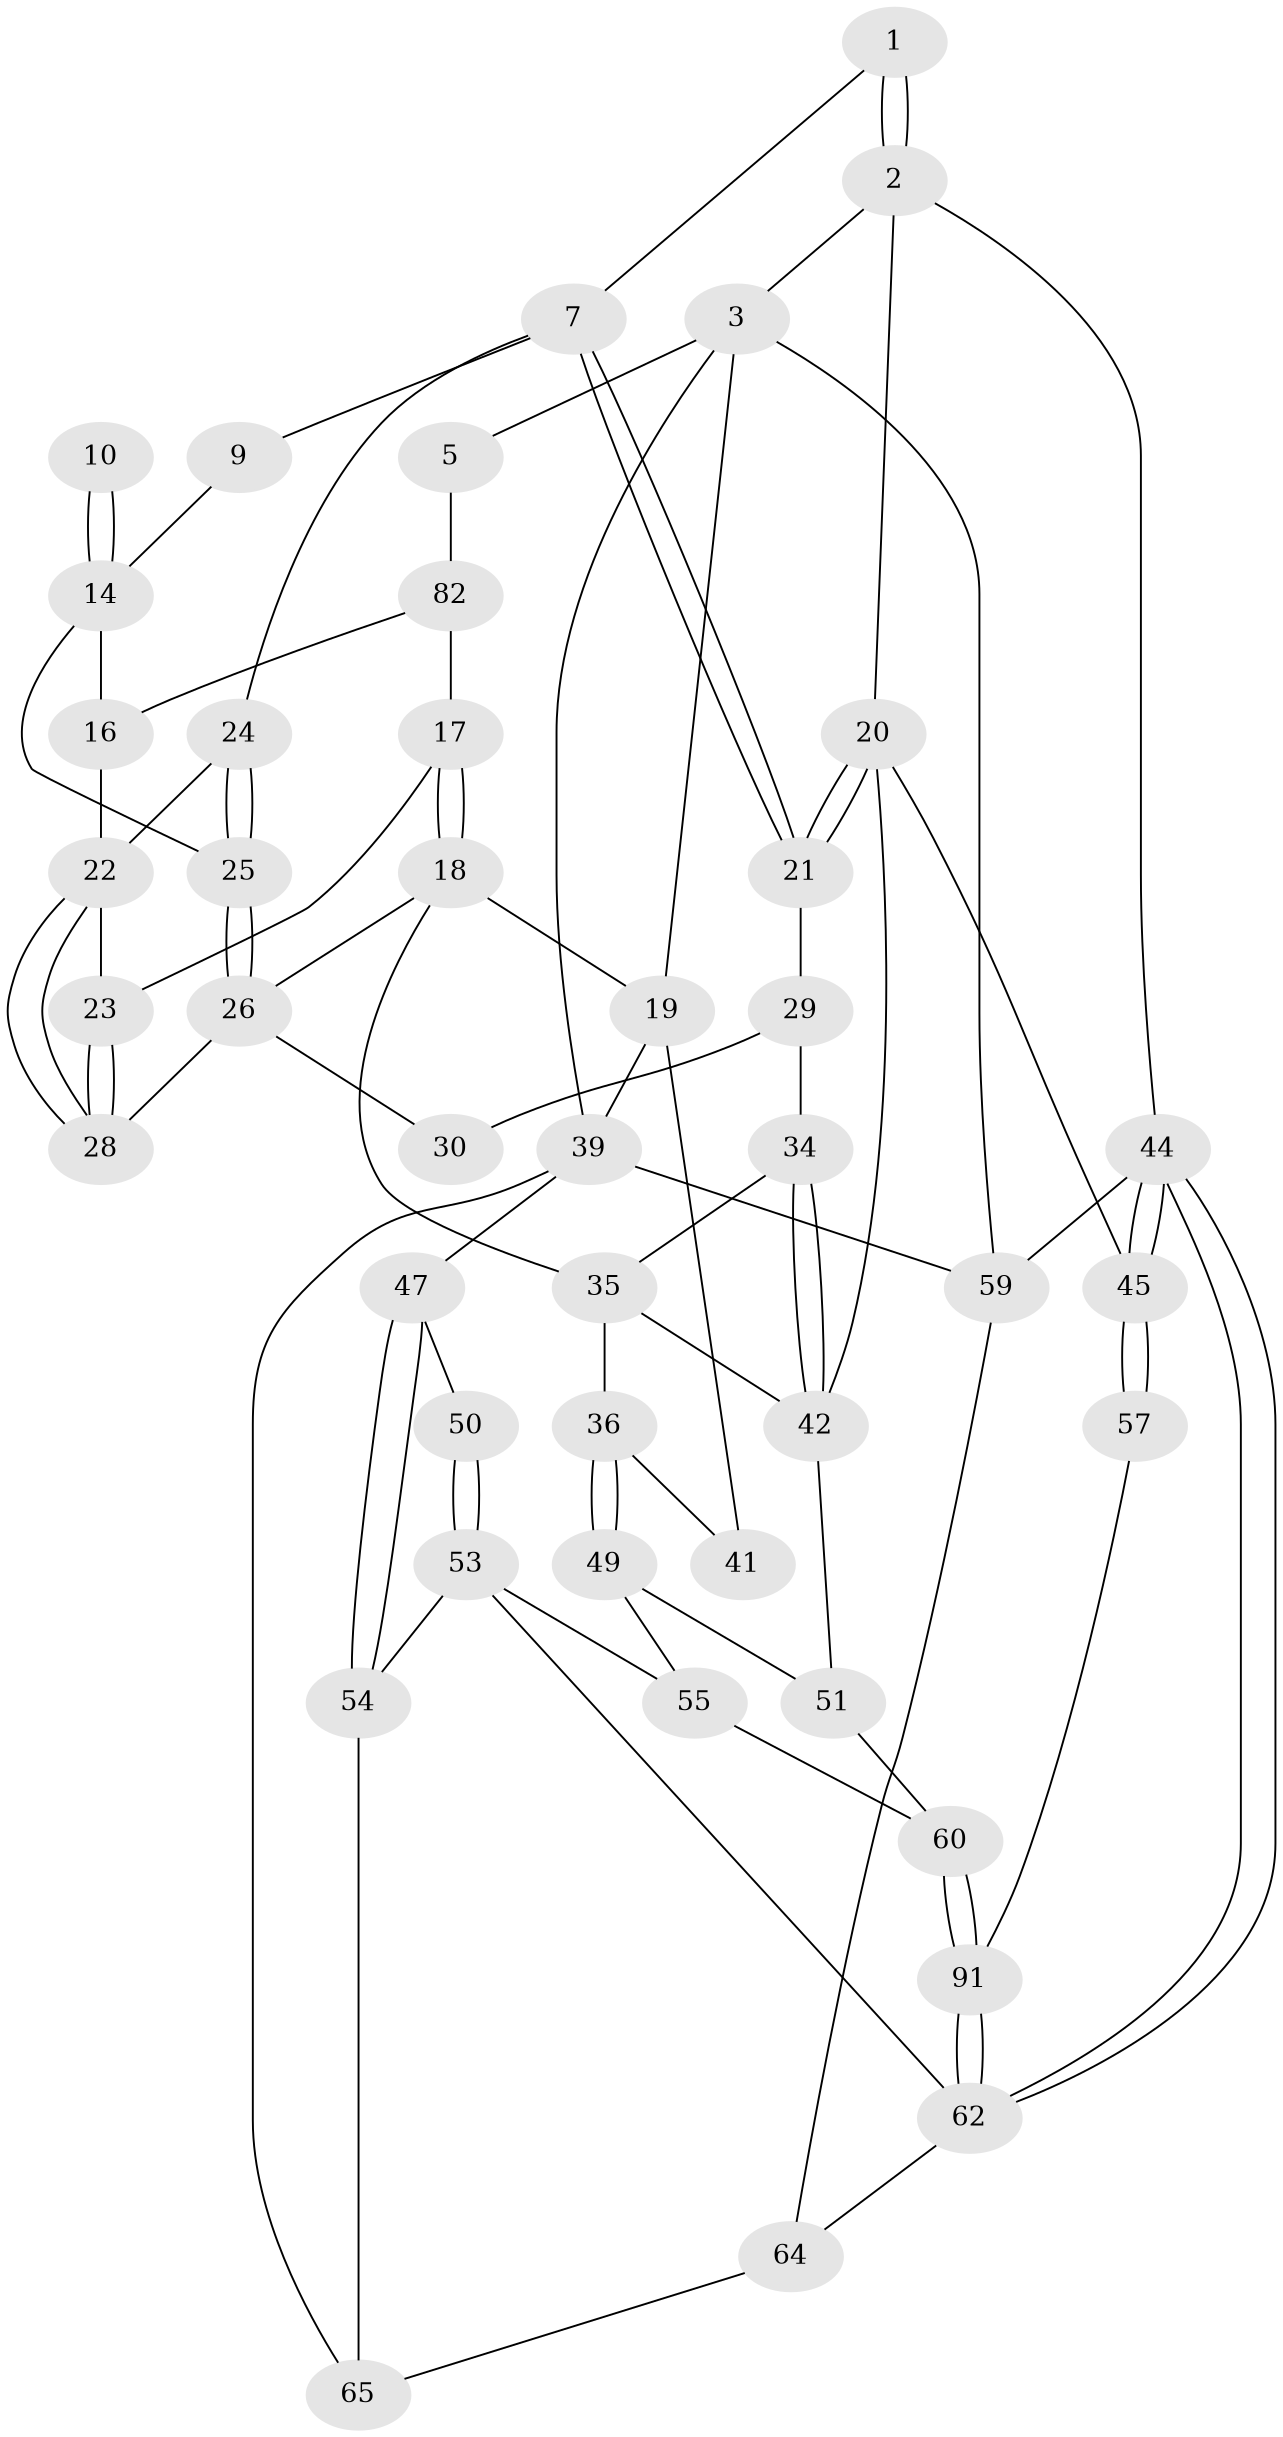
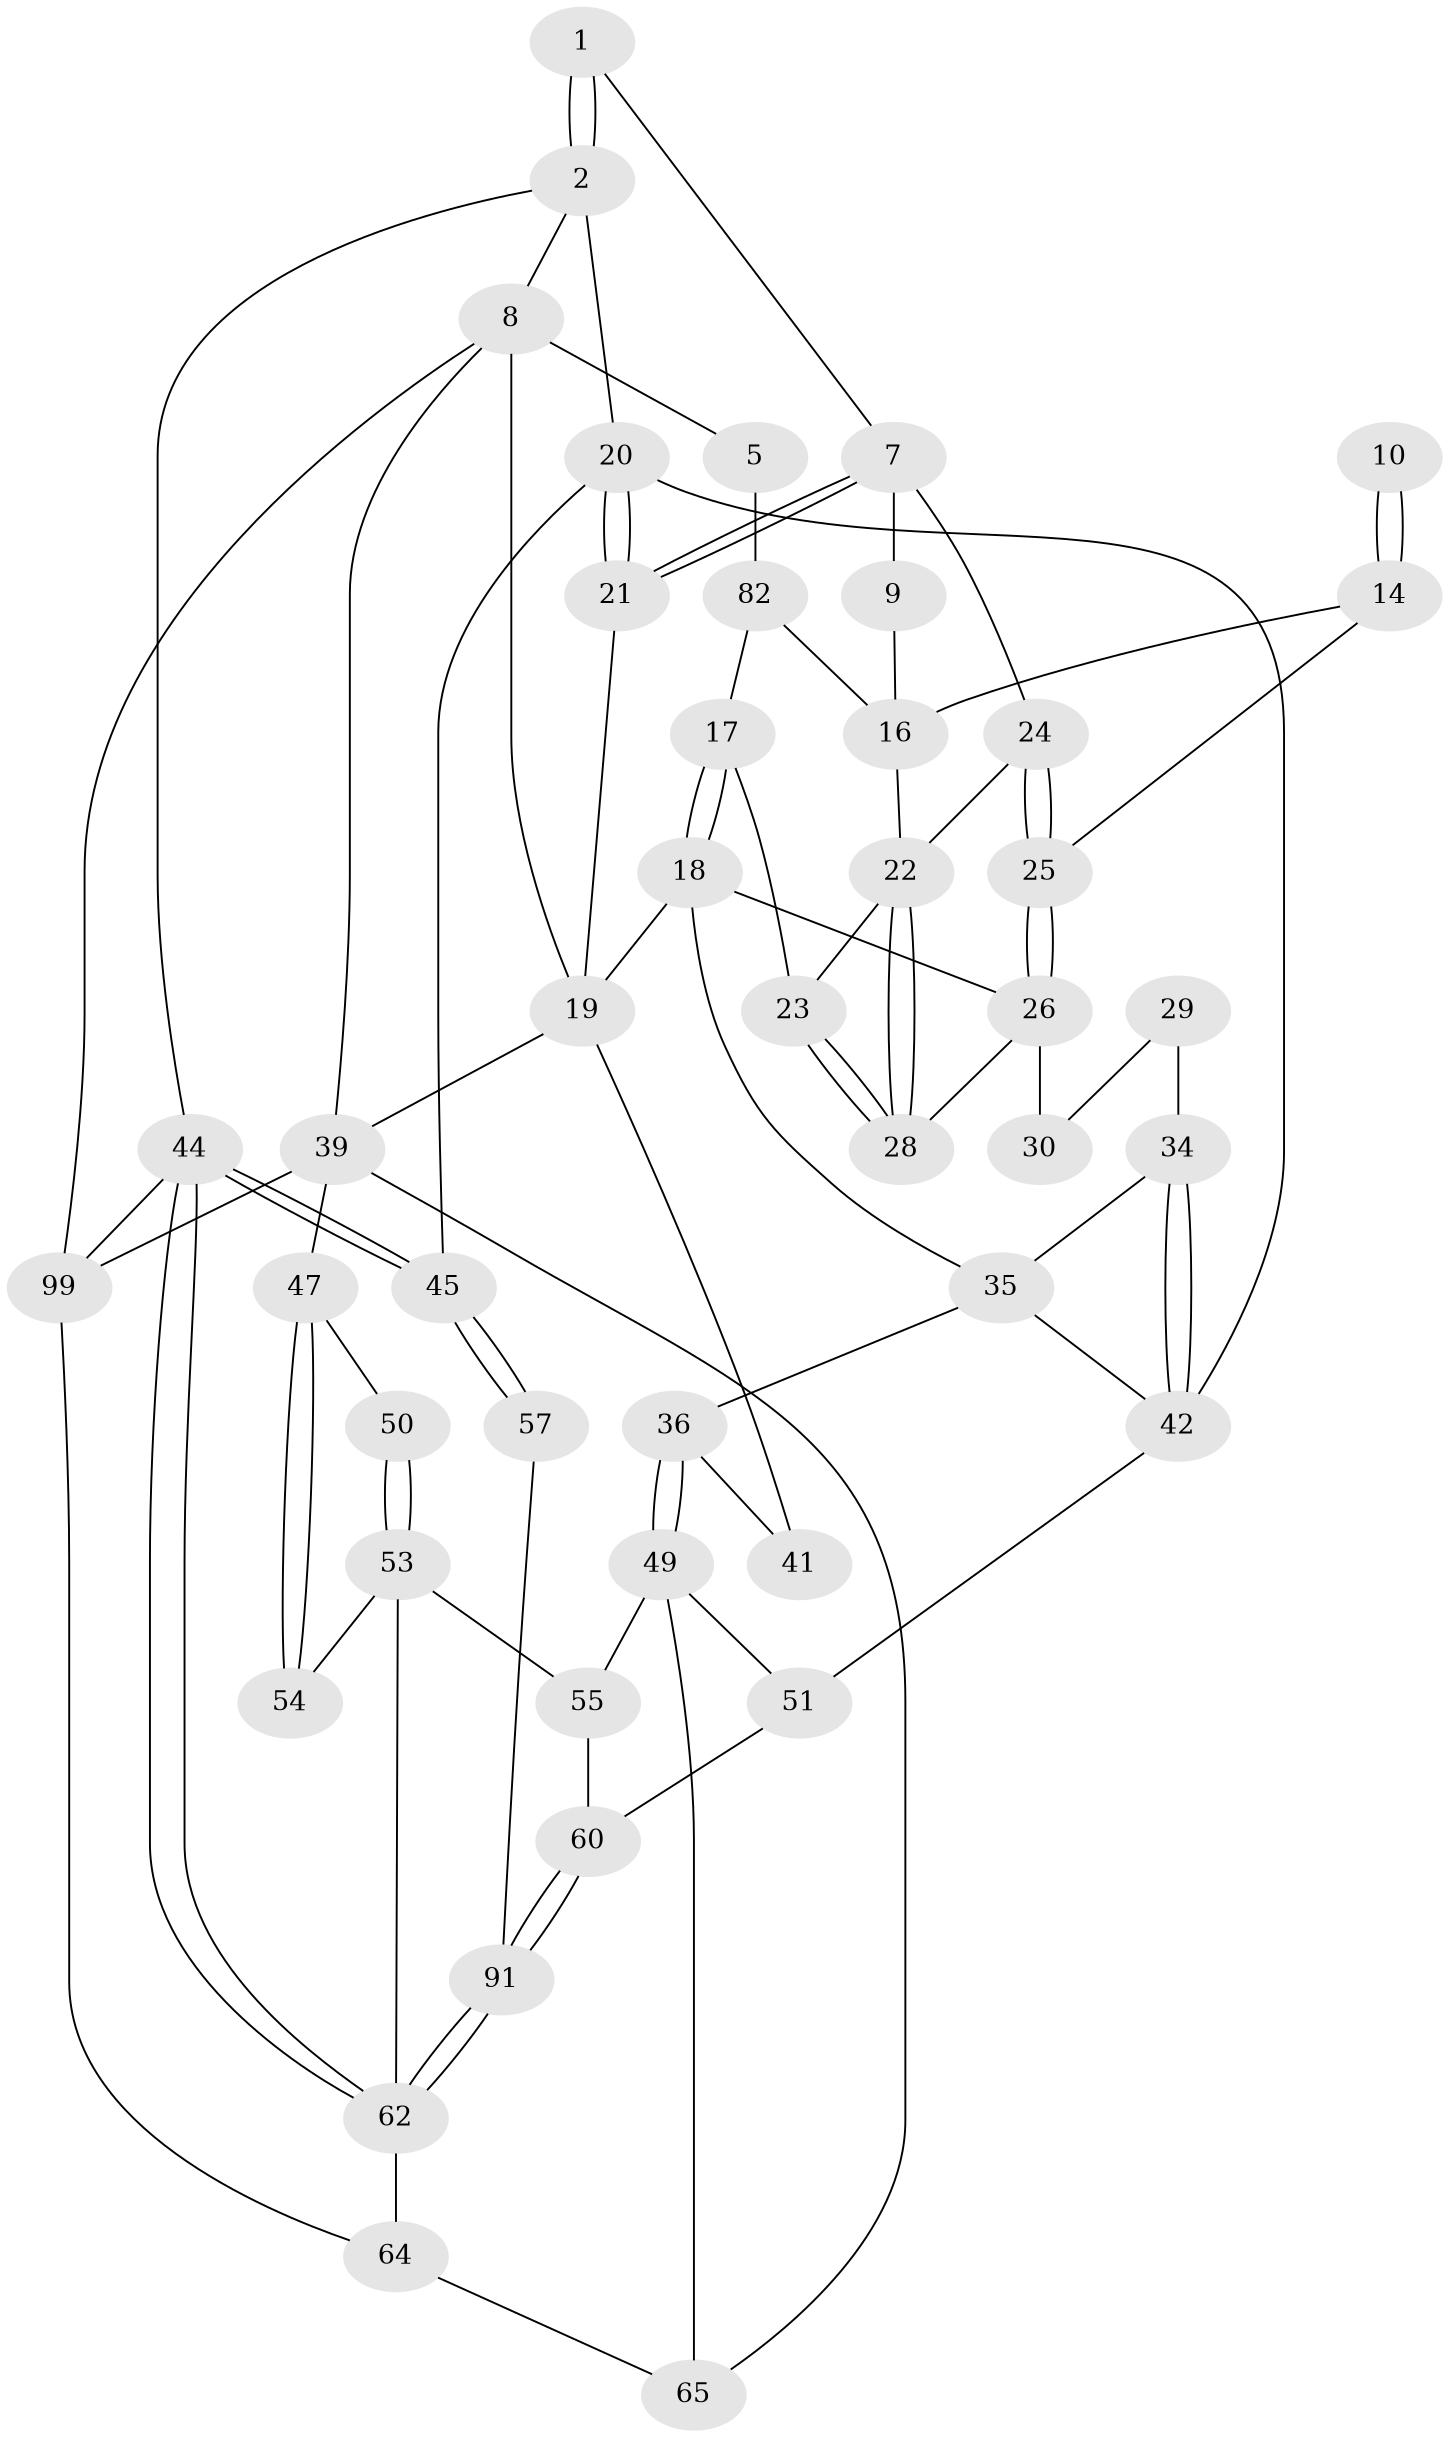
(737, 319) -> (511, 319)
(170, 527) -> (895, 665)
(801, 942) -> (600, 803)
(997, 1288) -> (60, 1288)
(359, 2049) -> (694, 1979)
